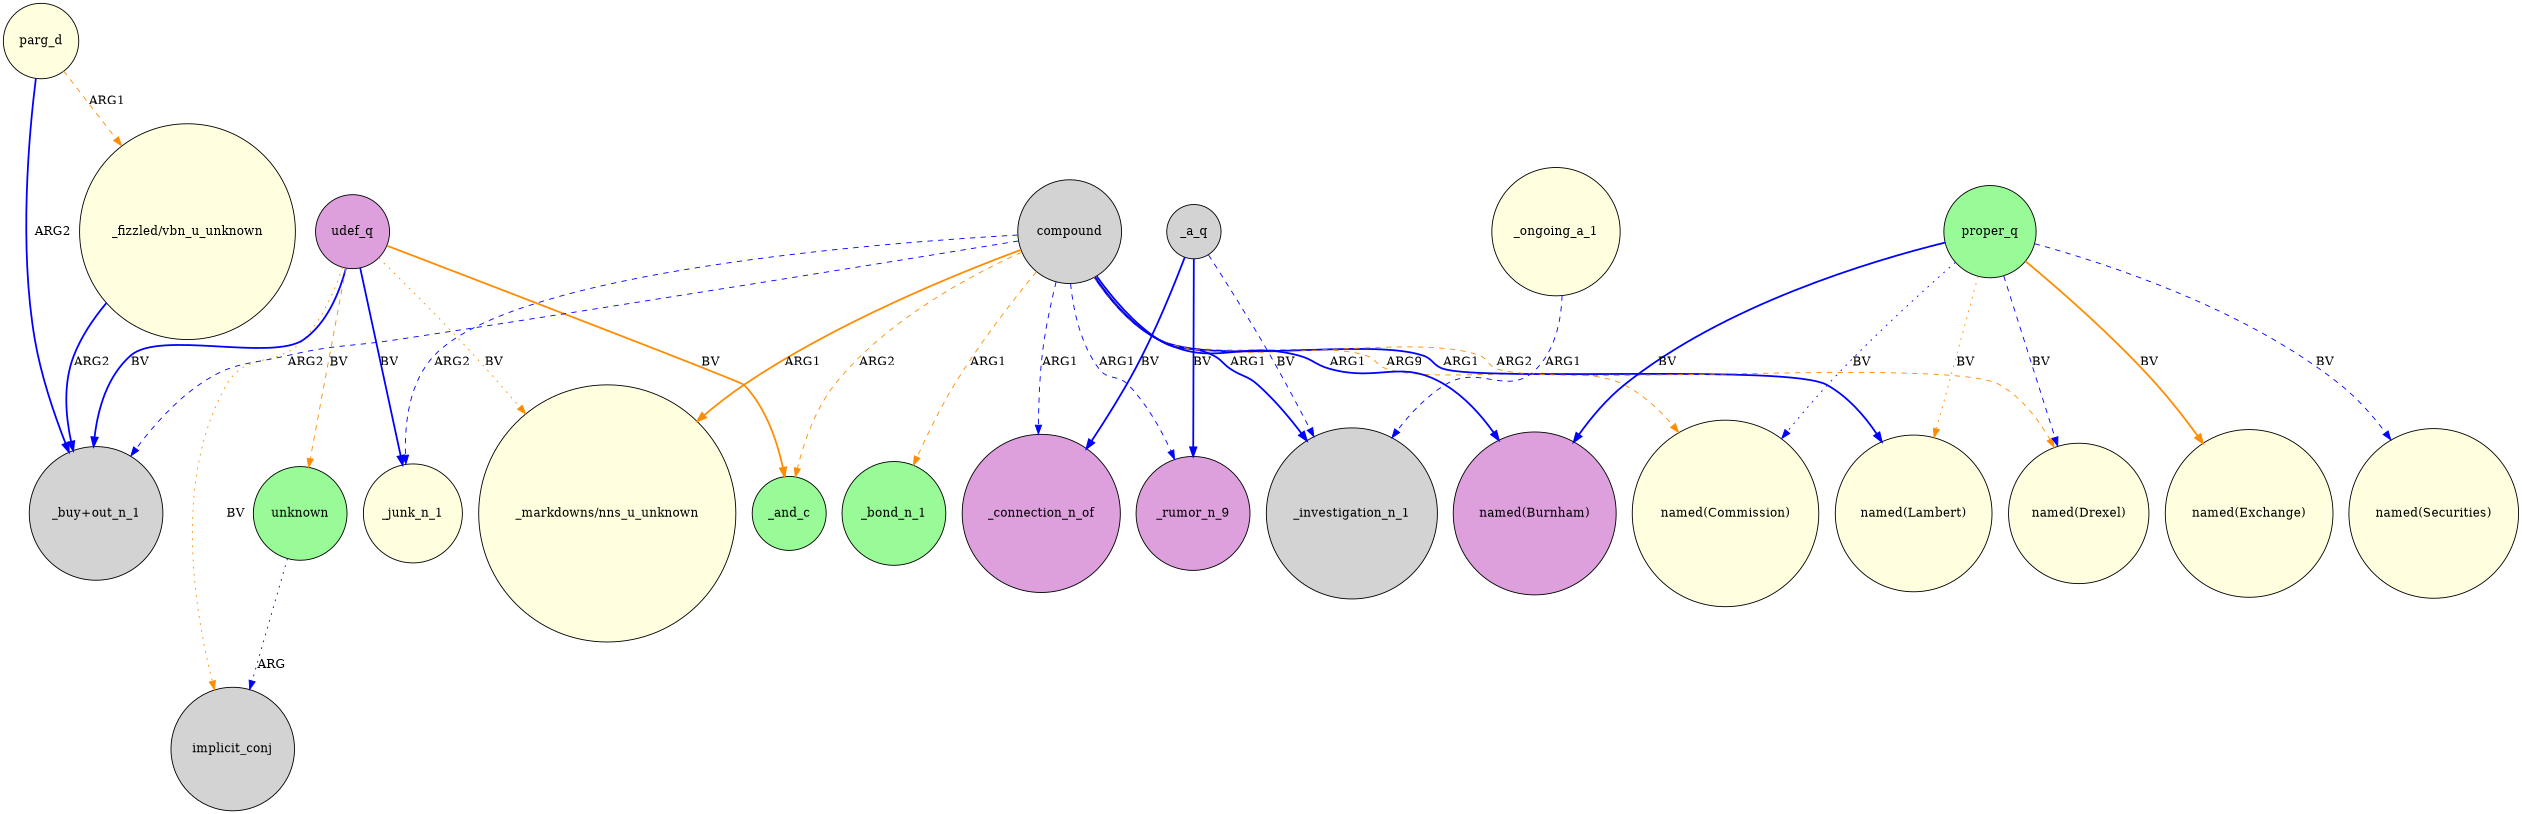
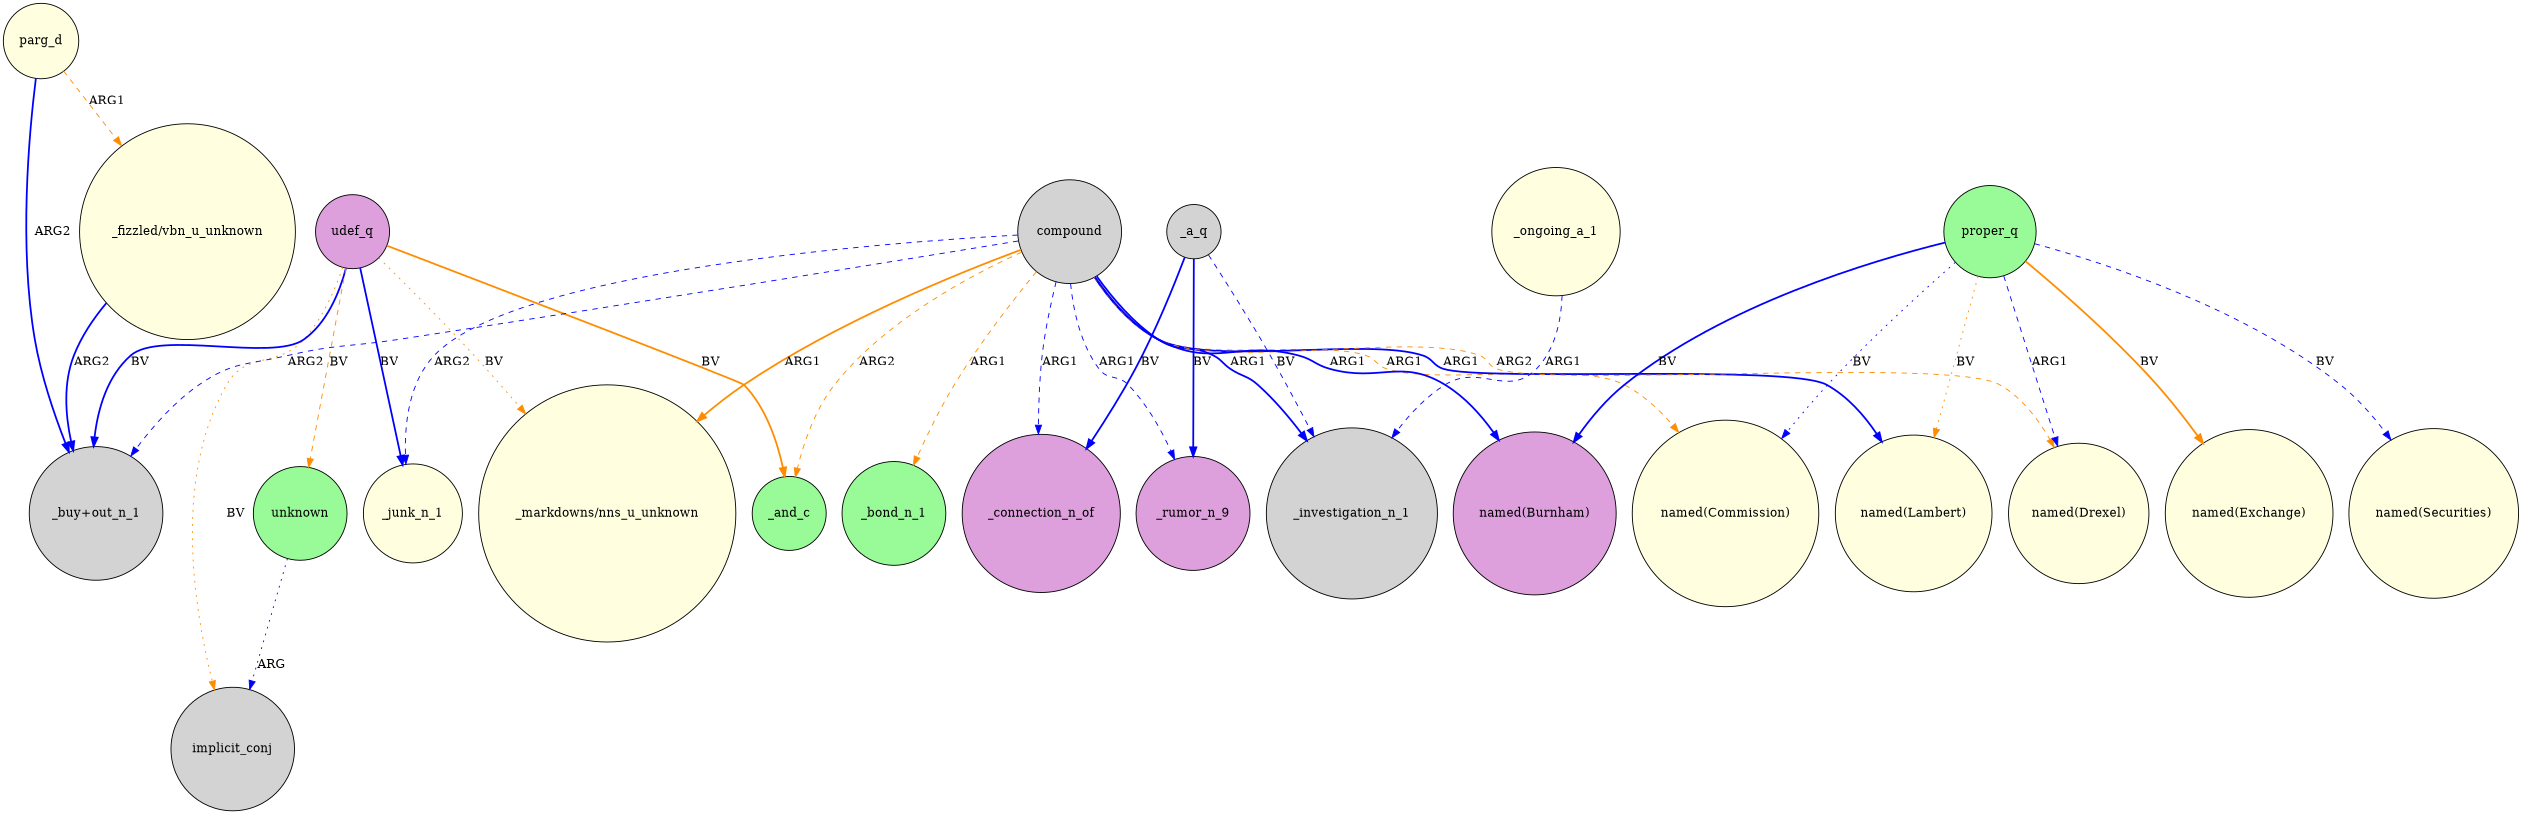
(1405, 362) -> (1405, 362)
(2041, 362) -> (2050, 362)
